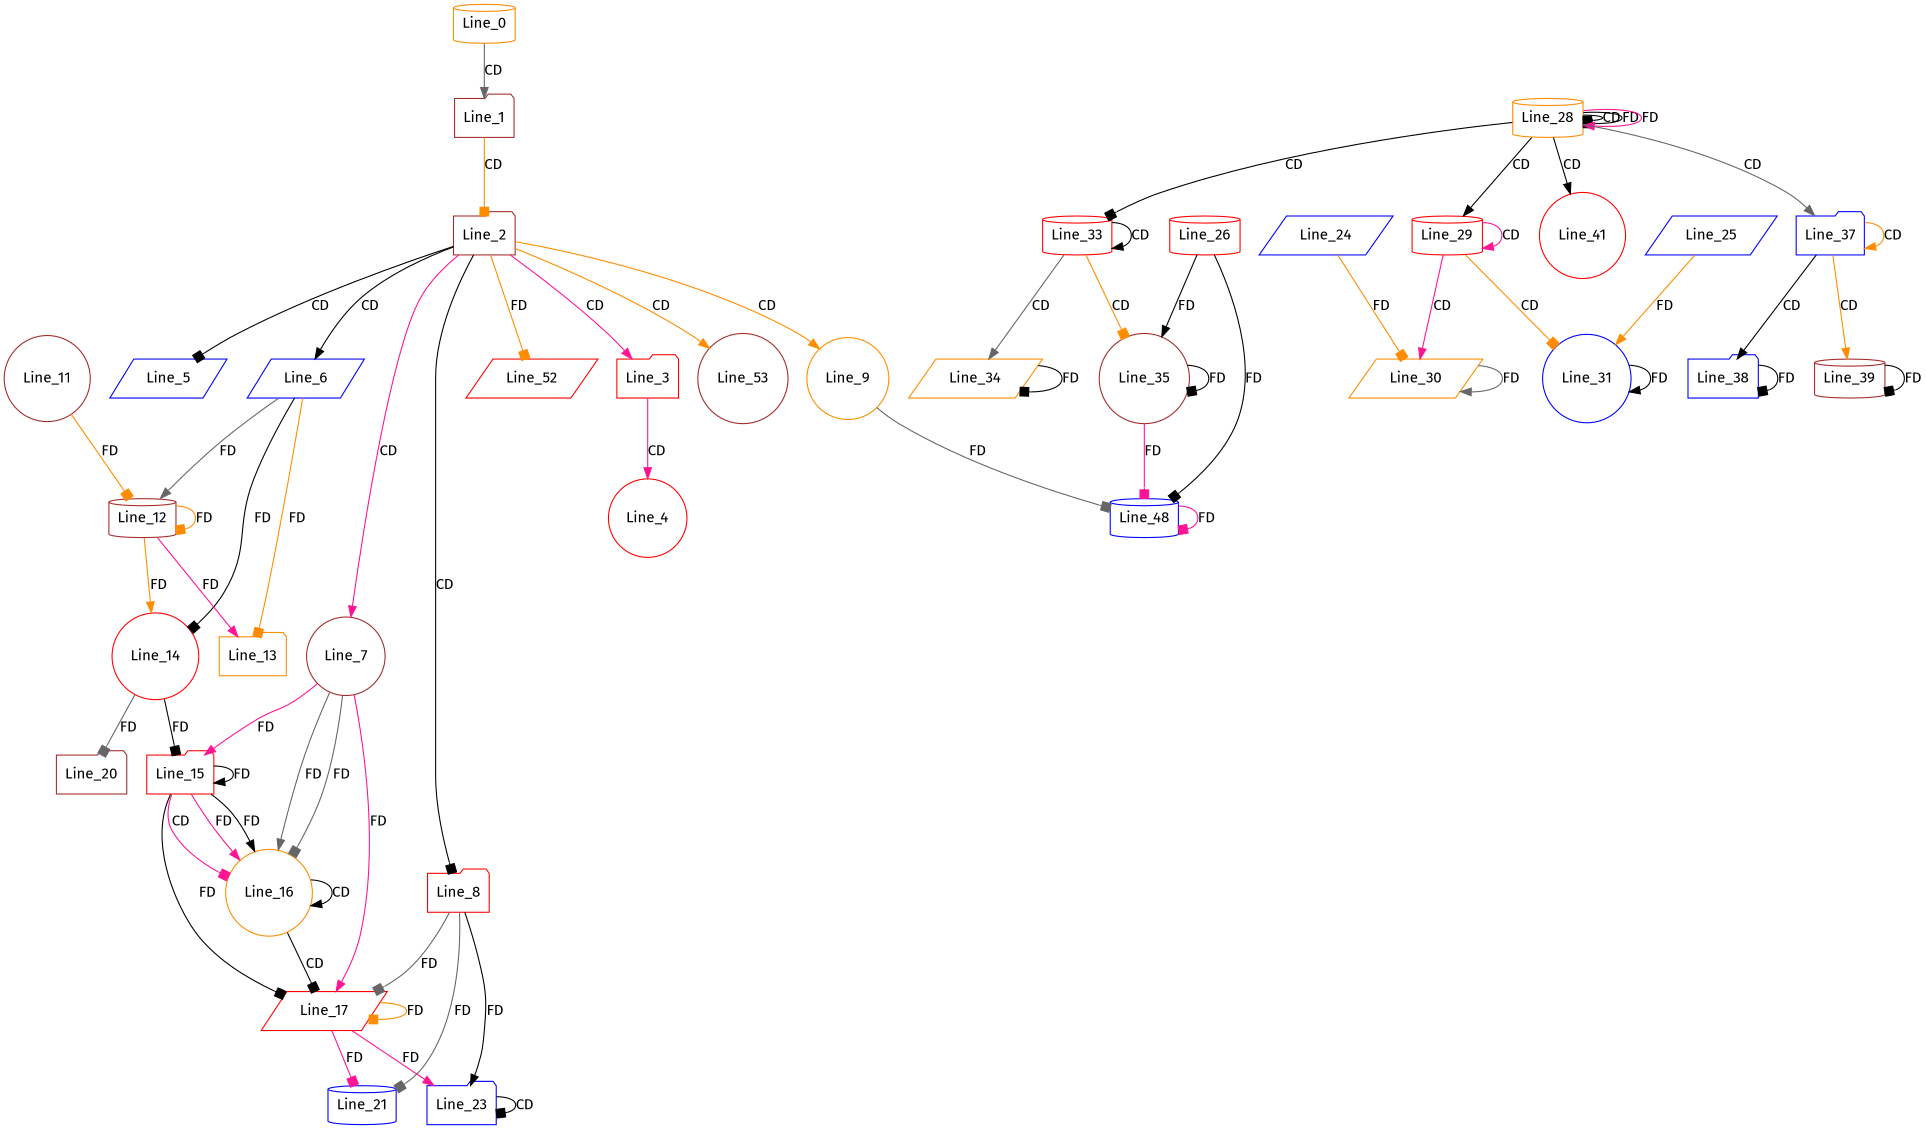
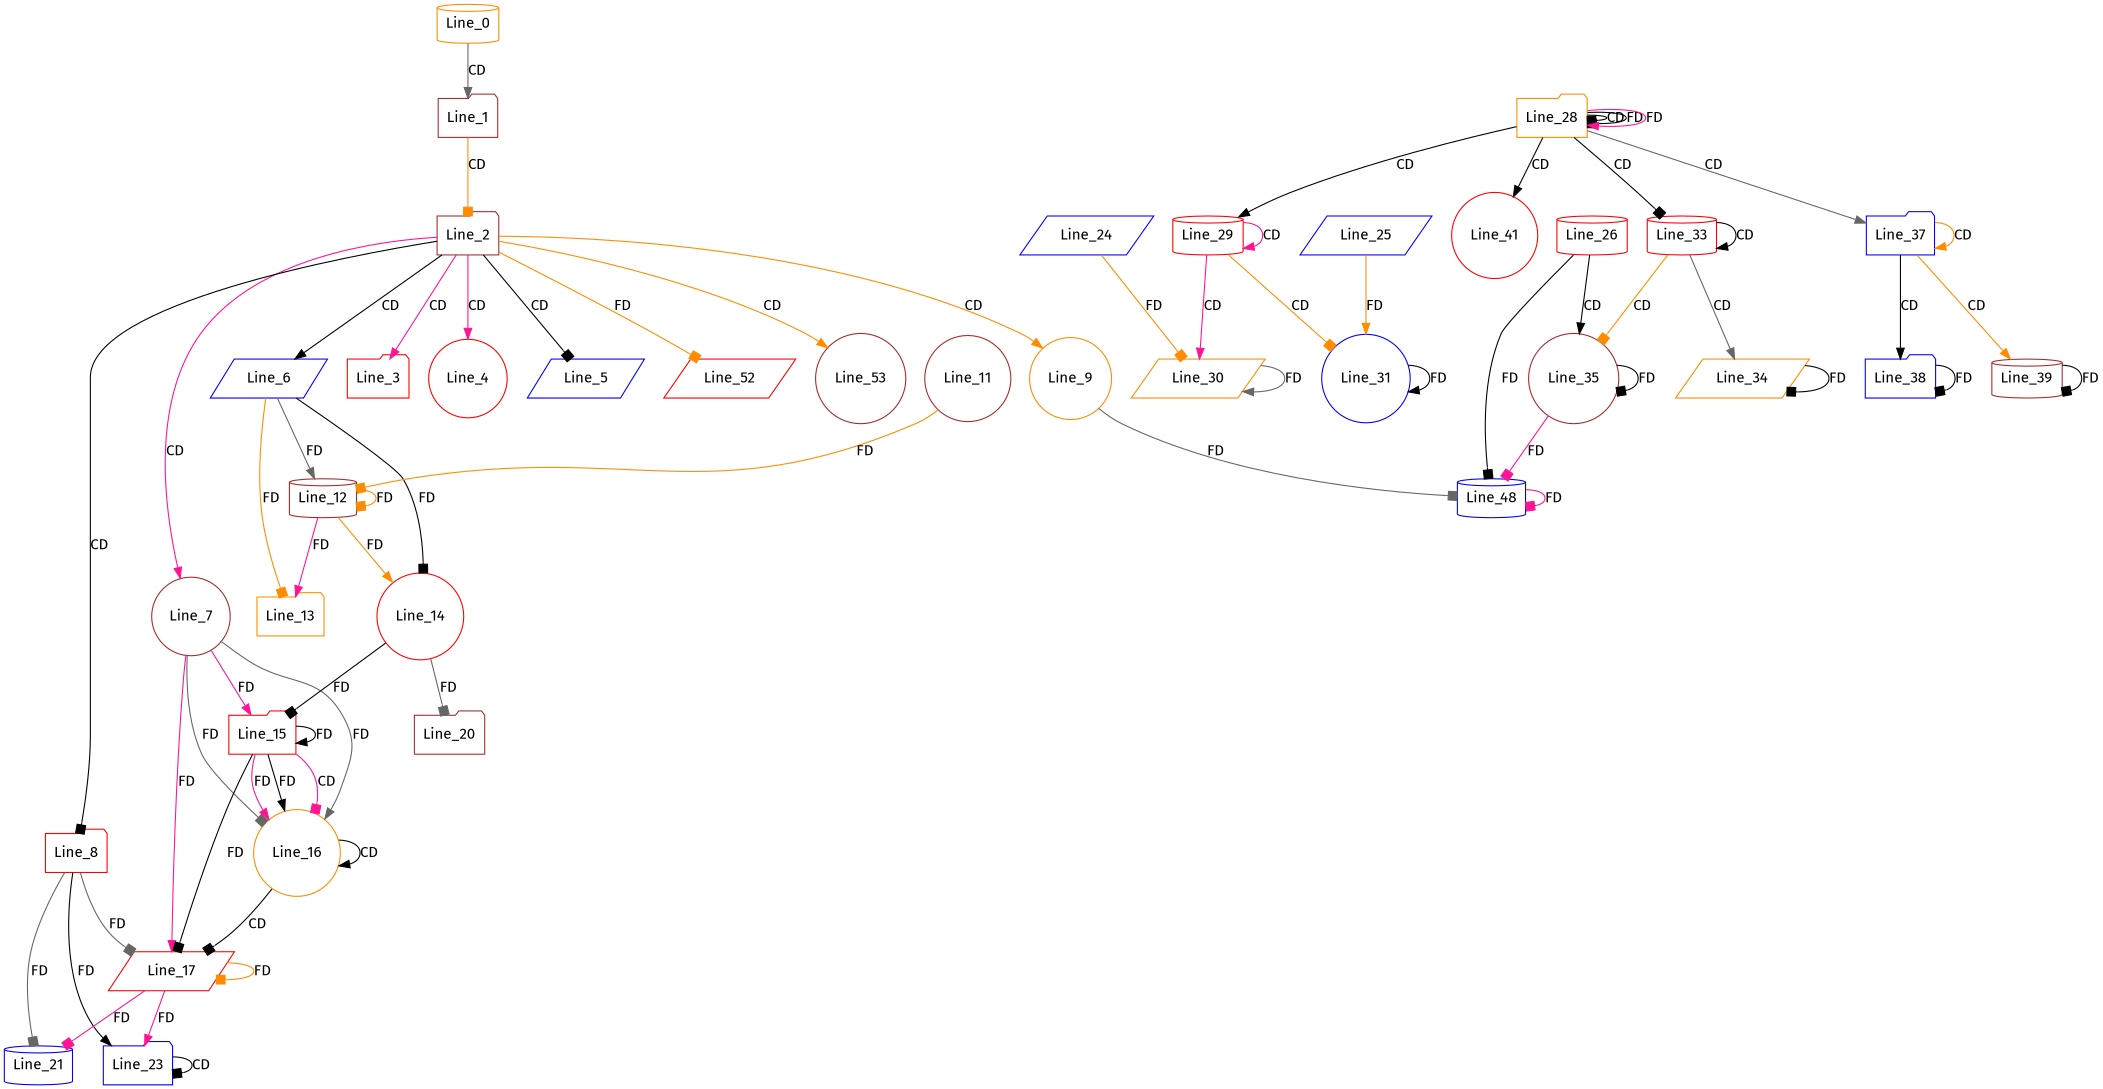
(1548, 118) -> (1552, 118)
(1186, 306) -> (1593, 306)
(648, 433) -> (468, 292)
